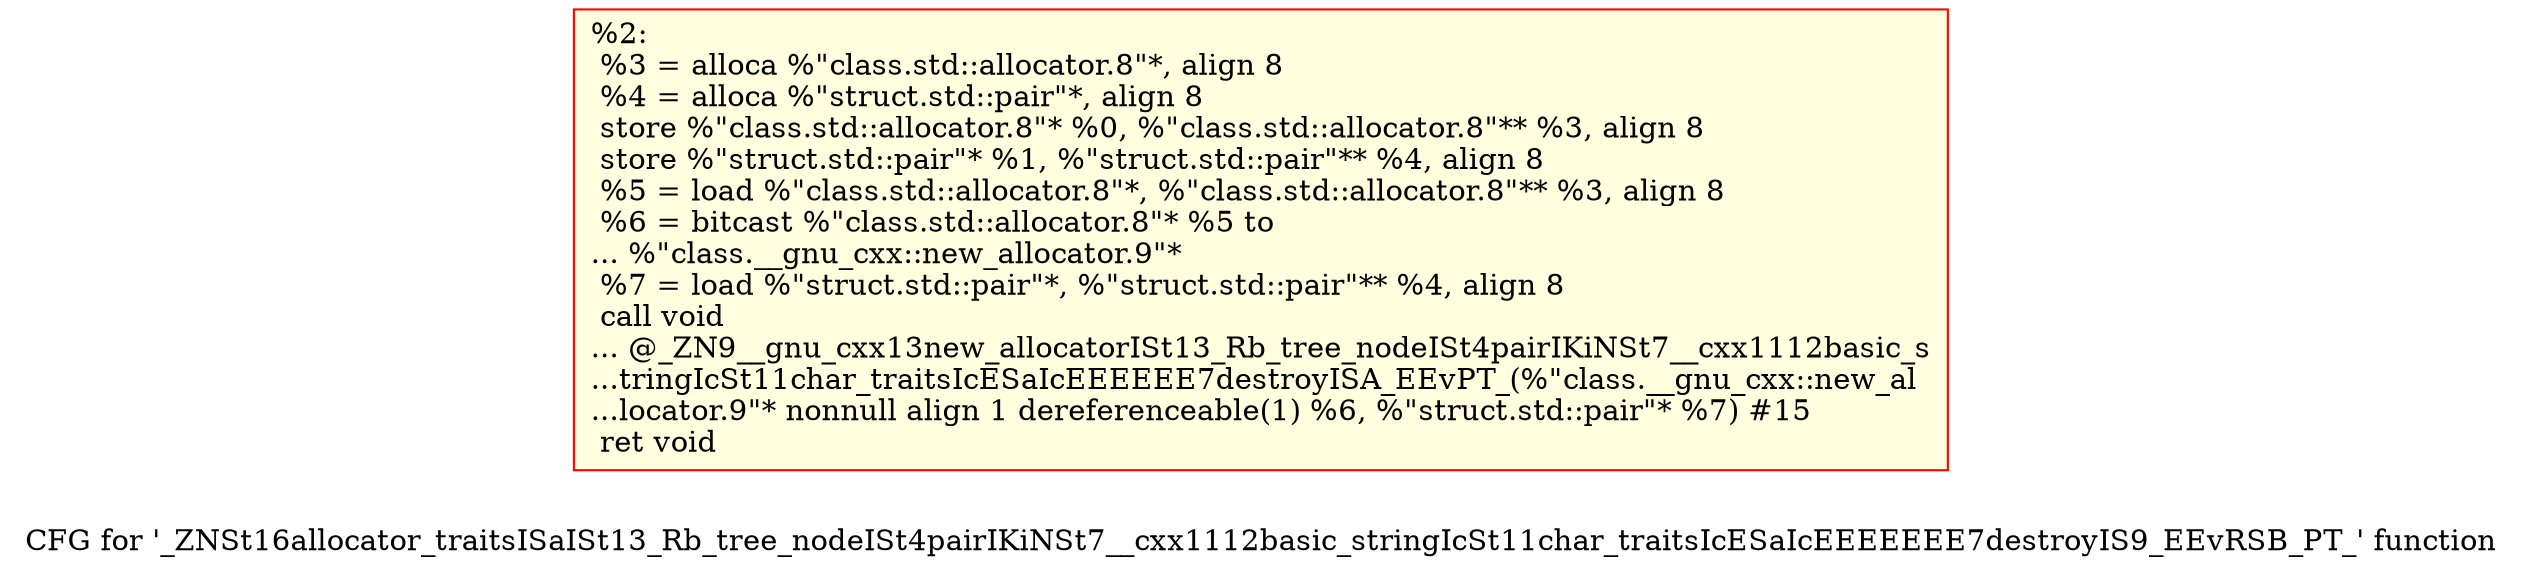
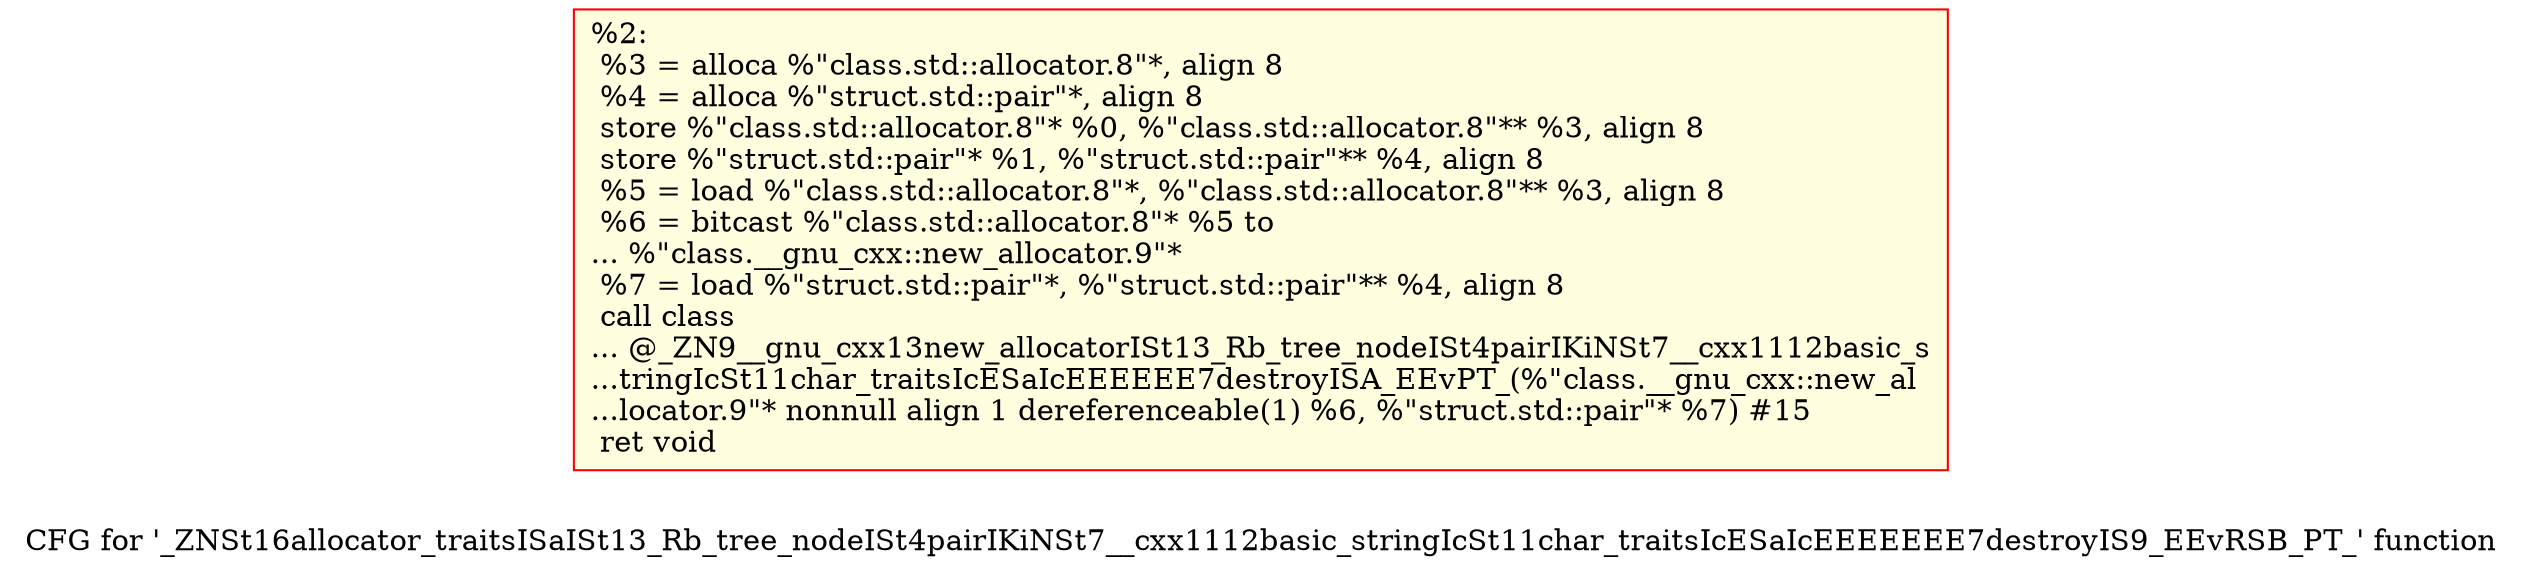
(658, 317) -> (664, 317)
